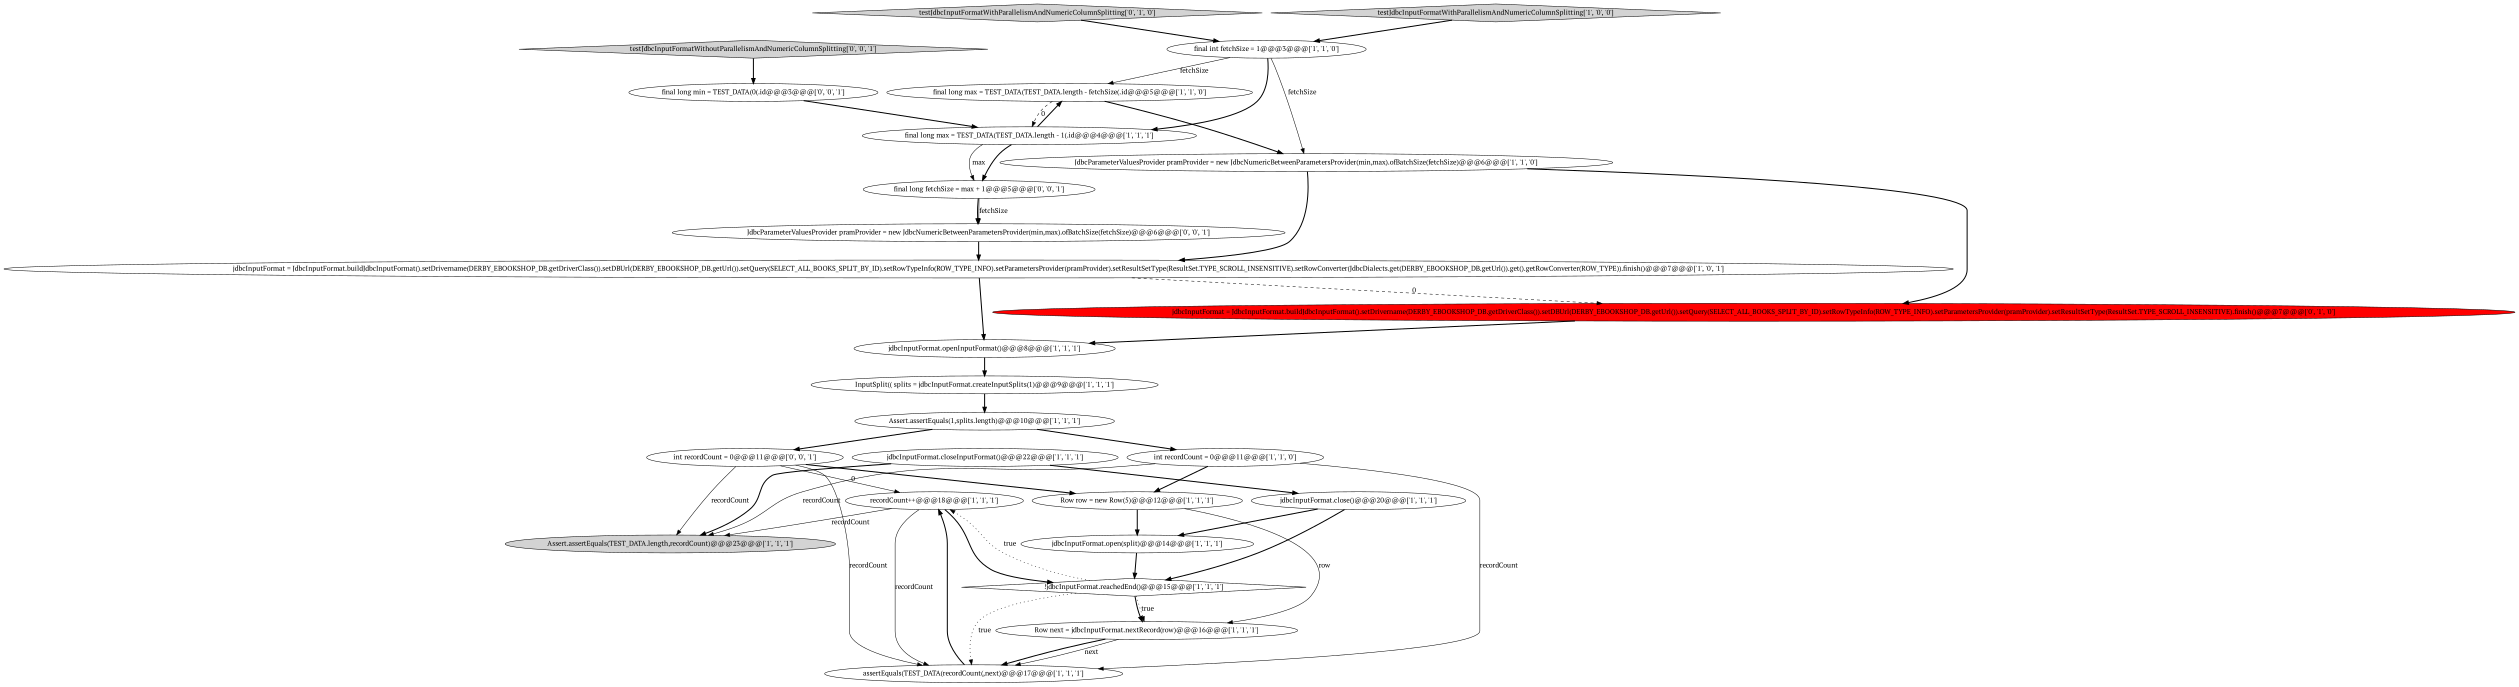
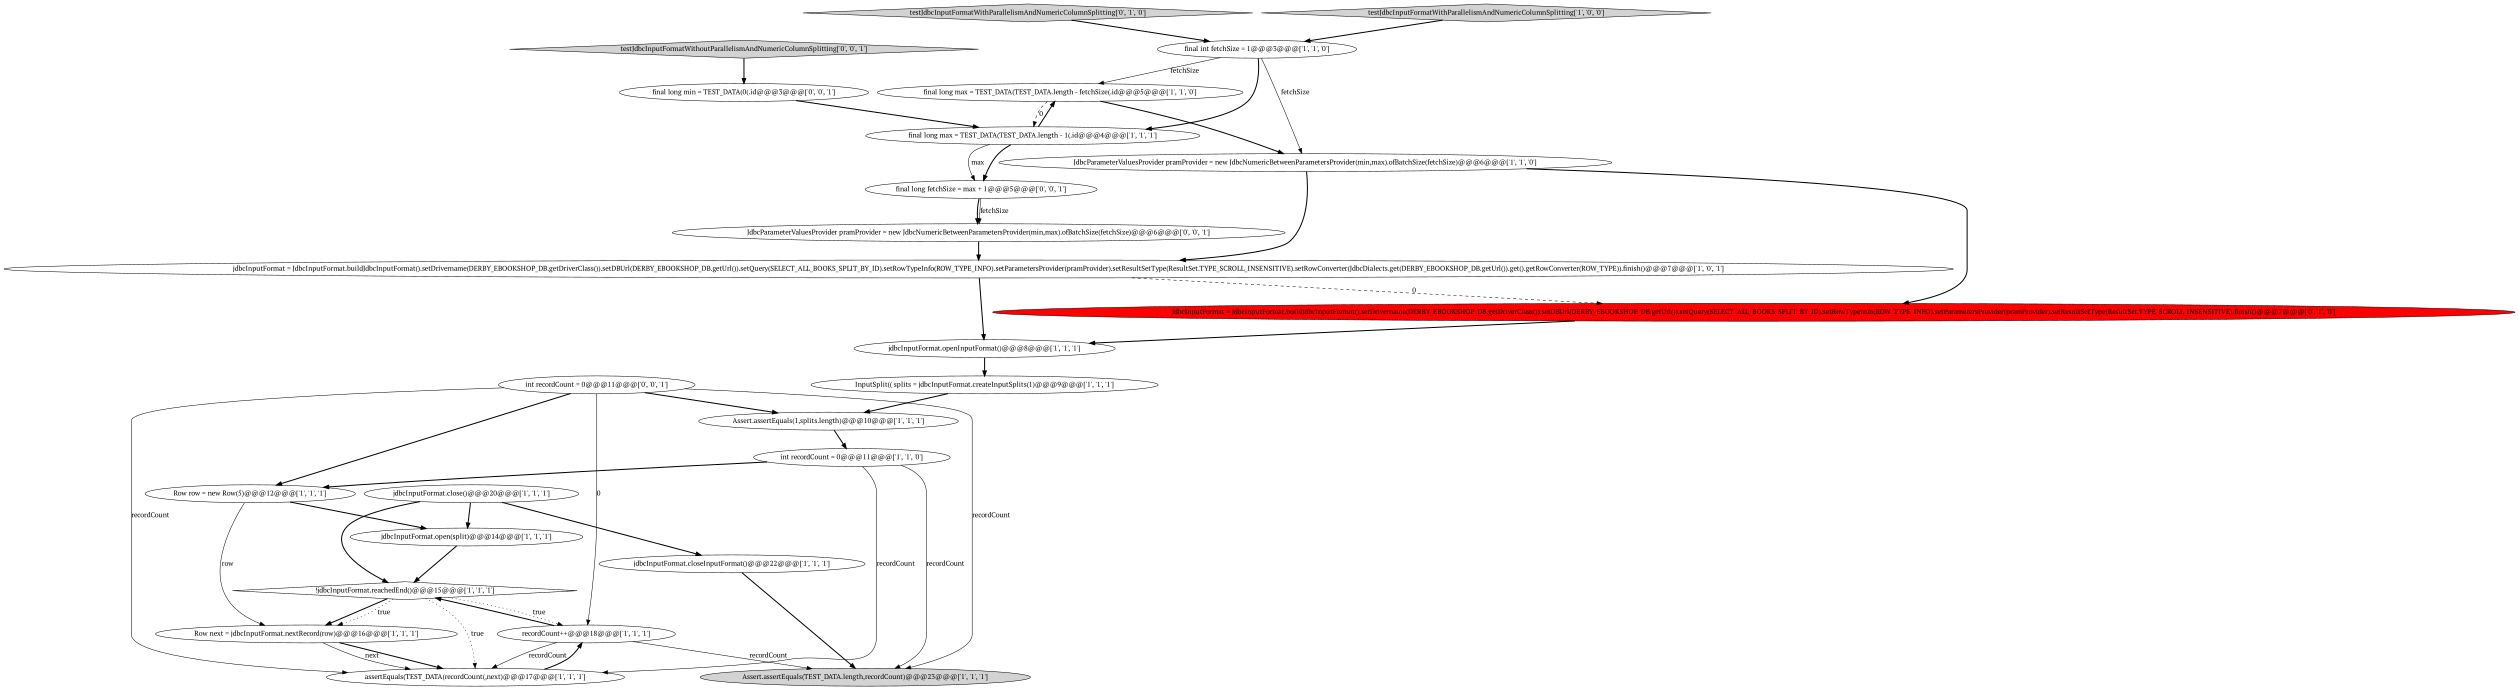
(866, 439) -> (709, 402)
(1171, 479) -> (604, 529)
